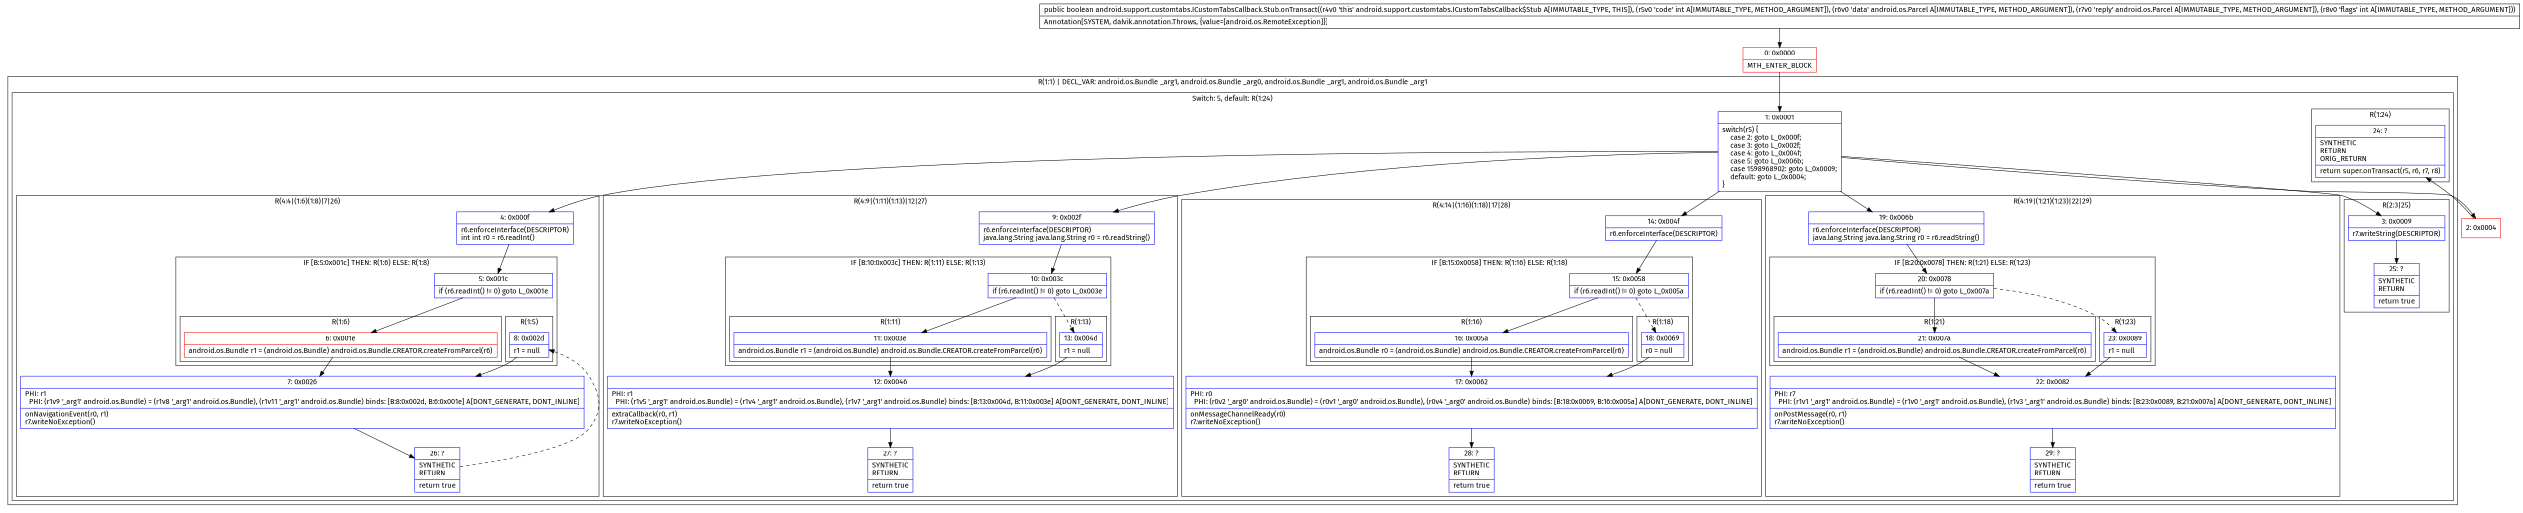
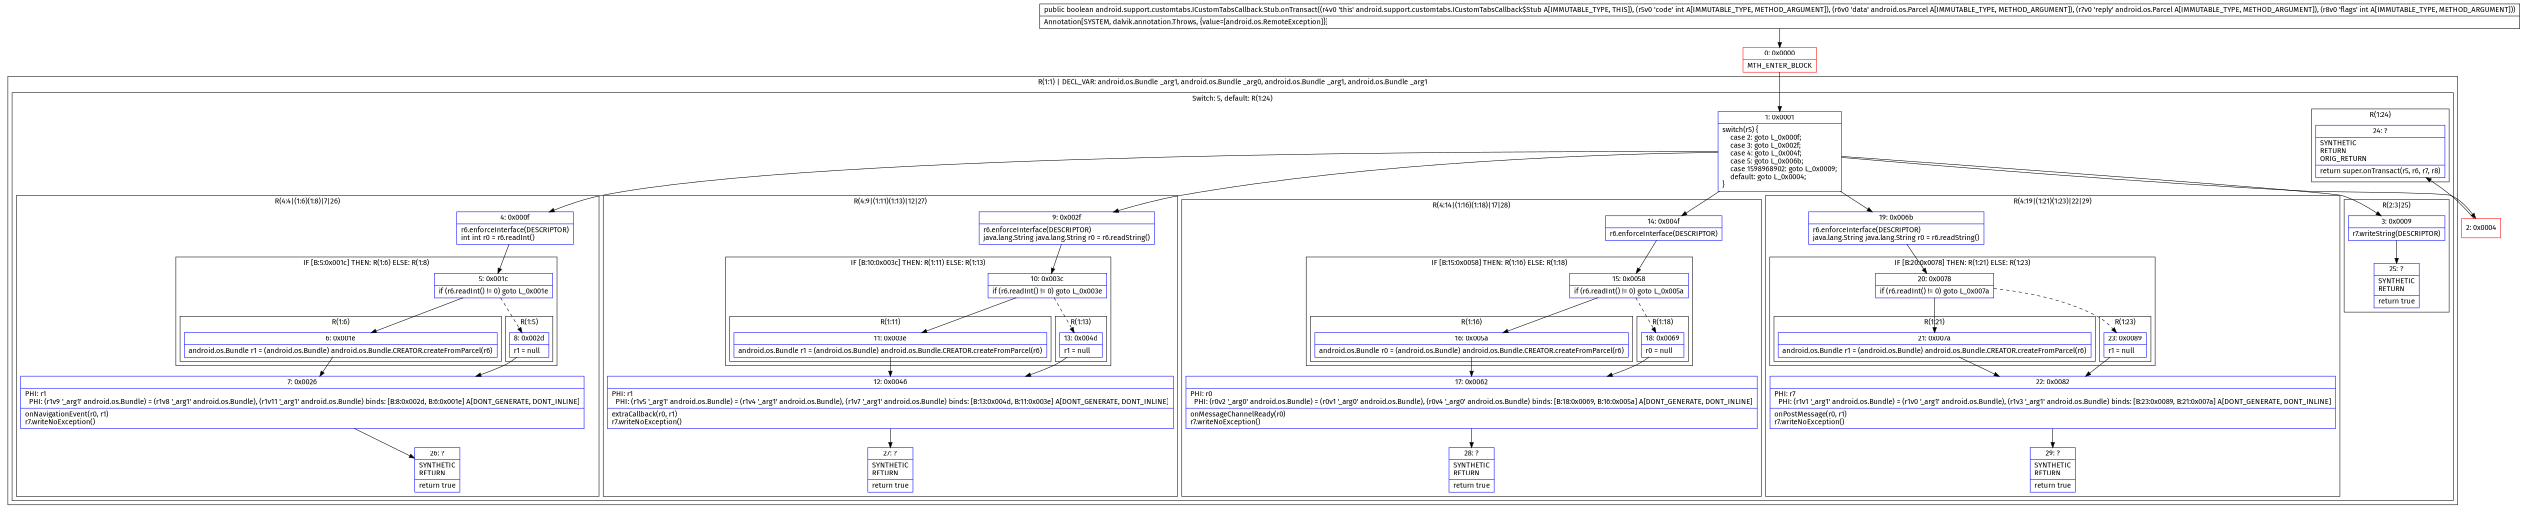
(341, 345) -> (341, 345)
(575, 439) -> (510, 313)
